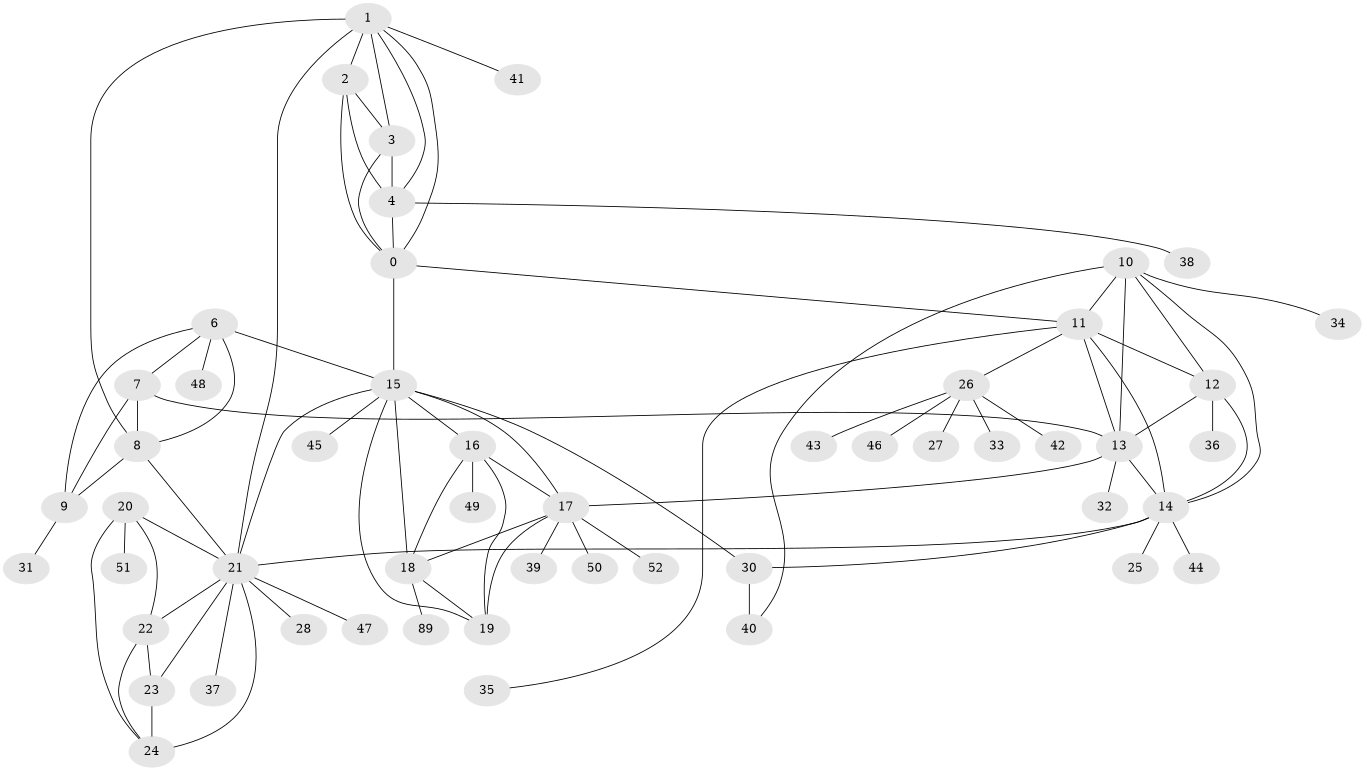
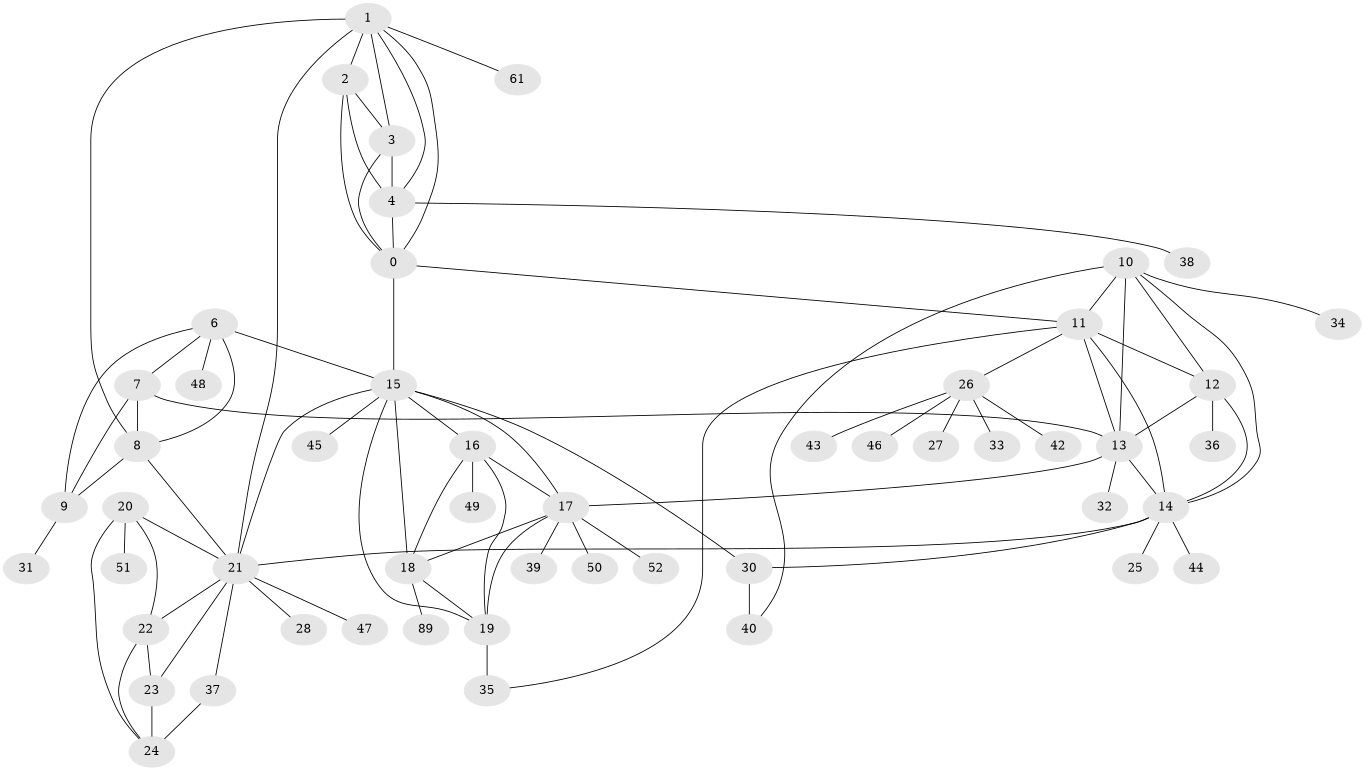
(518, 80) -> (518, 80)
none -> (487, 660)
(252, 686) -> (183, 721)
